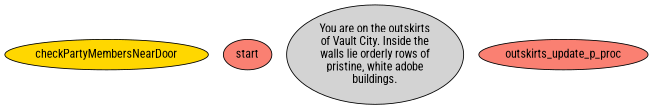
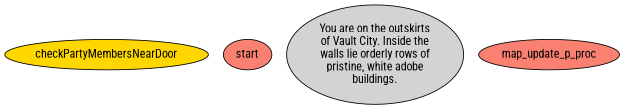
(563, 55) -> (549, 55)
